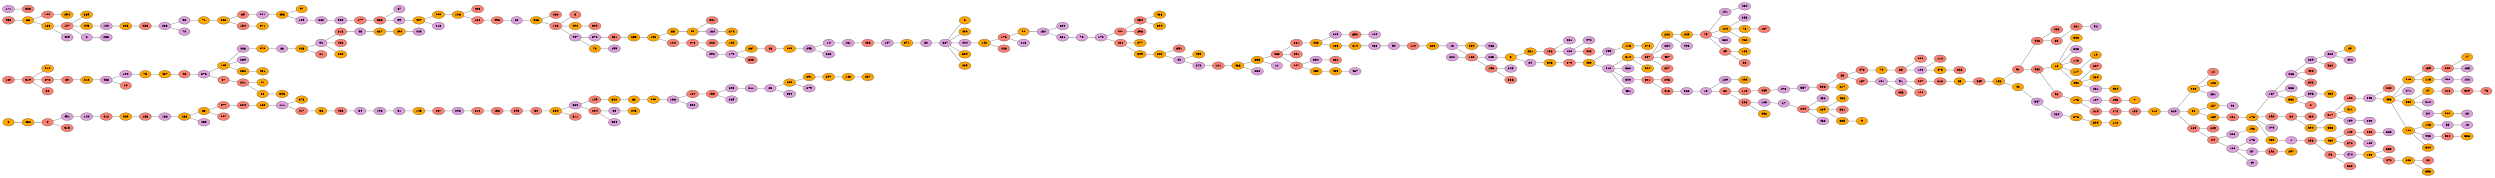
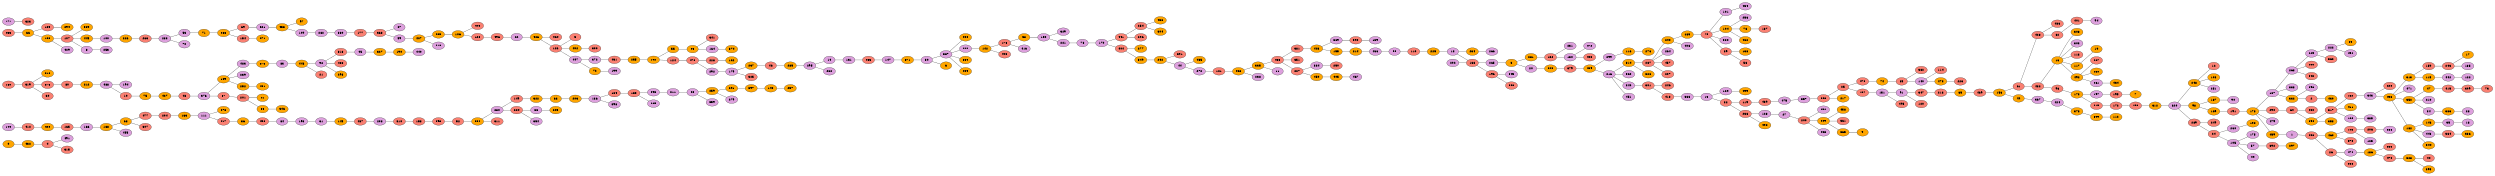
(954, 31) -> (936, 63)
(136, 74) -> (136, 96)
(2321, 94) -> (2321, 99)
(77, 117) -> none
